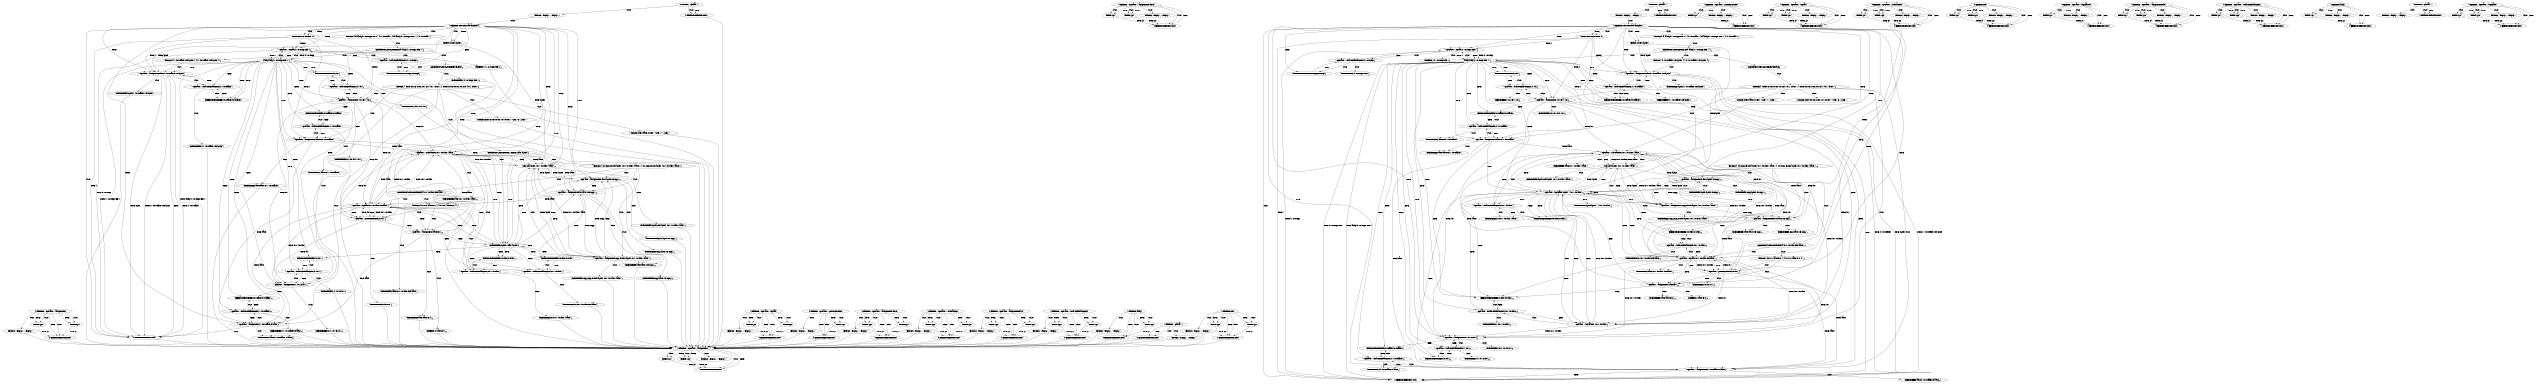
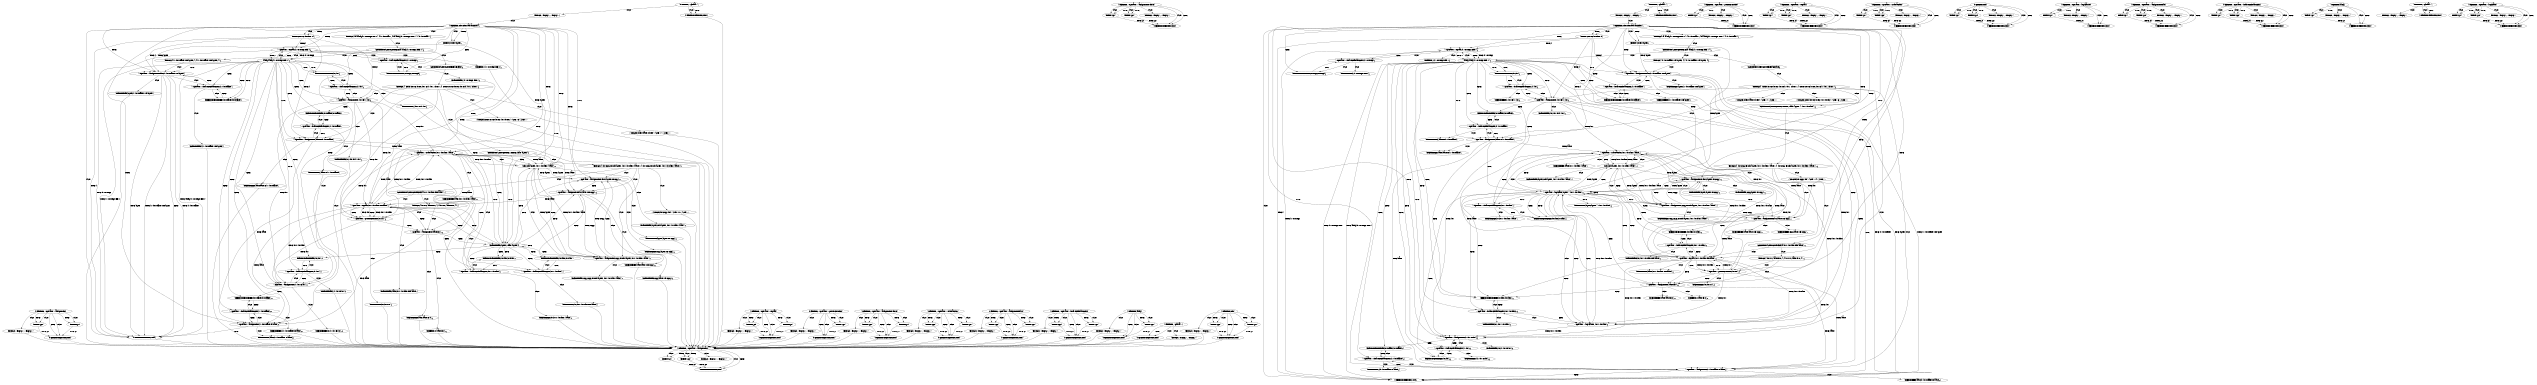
none -> (1788, 107)
none -> (1807, 179)
none -> (670, 212)
